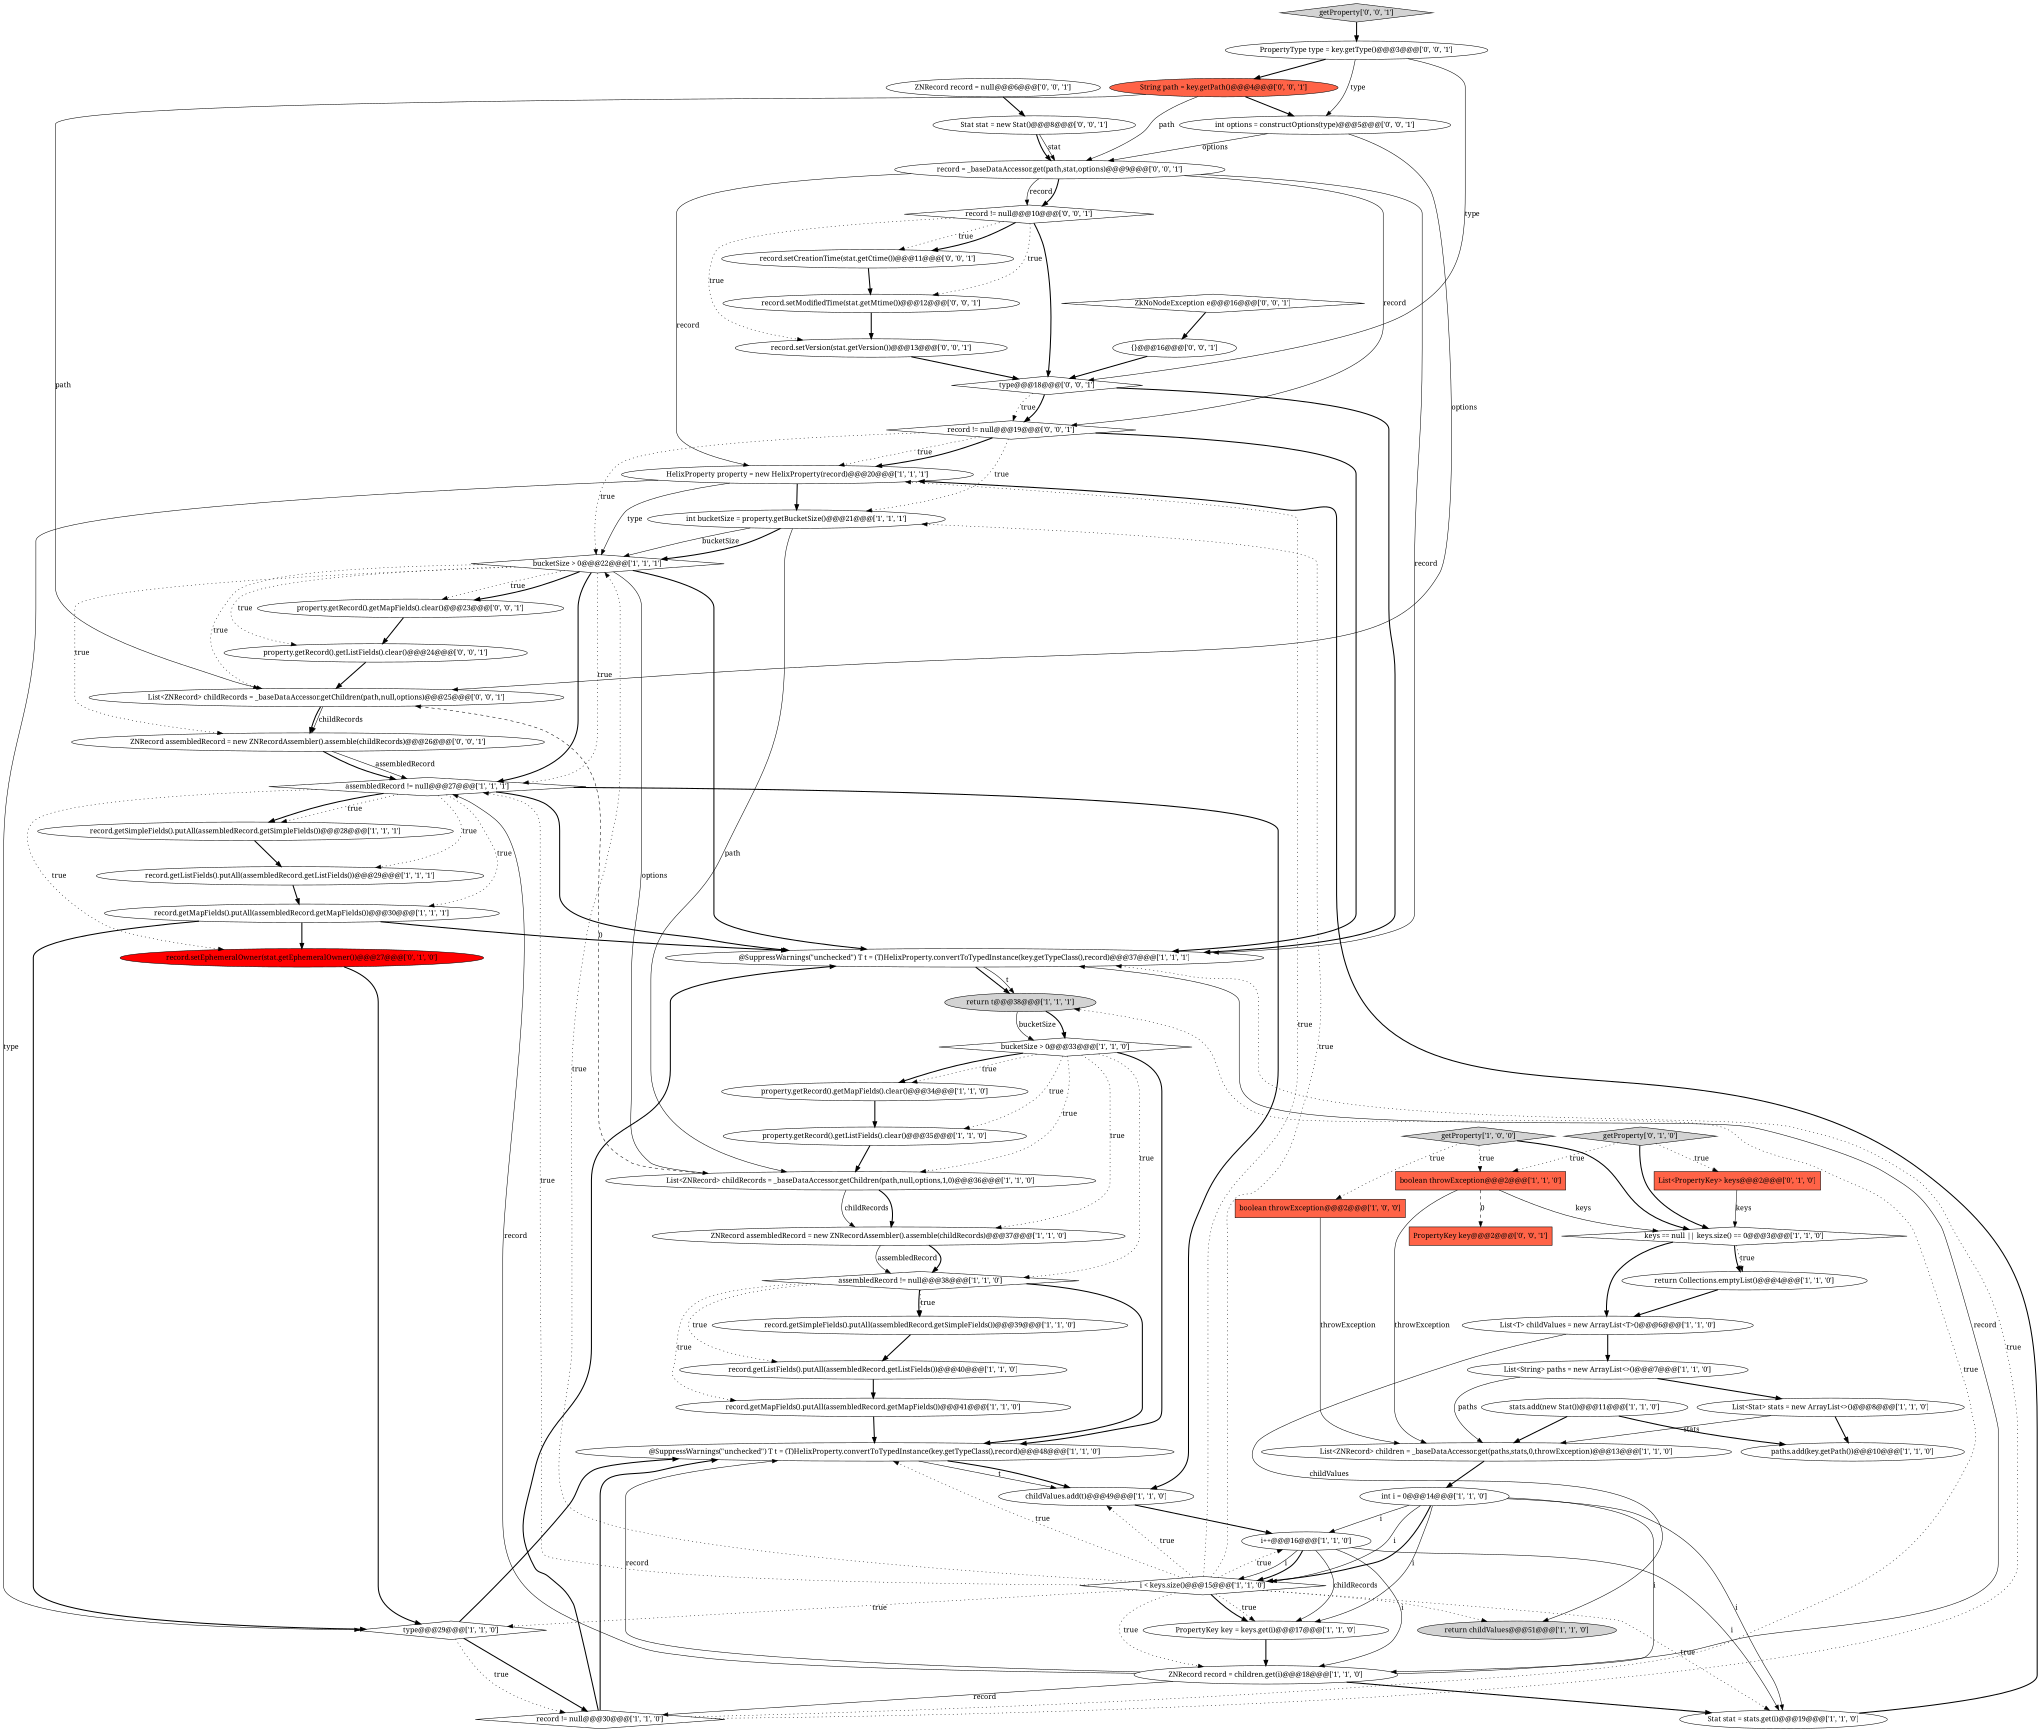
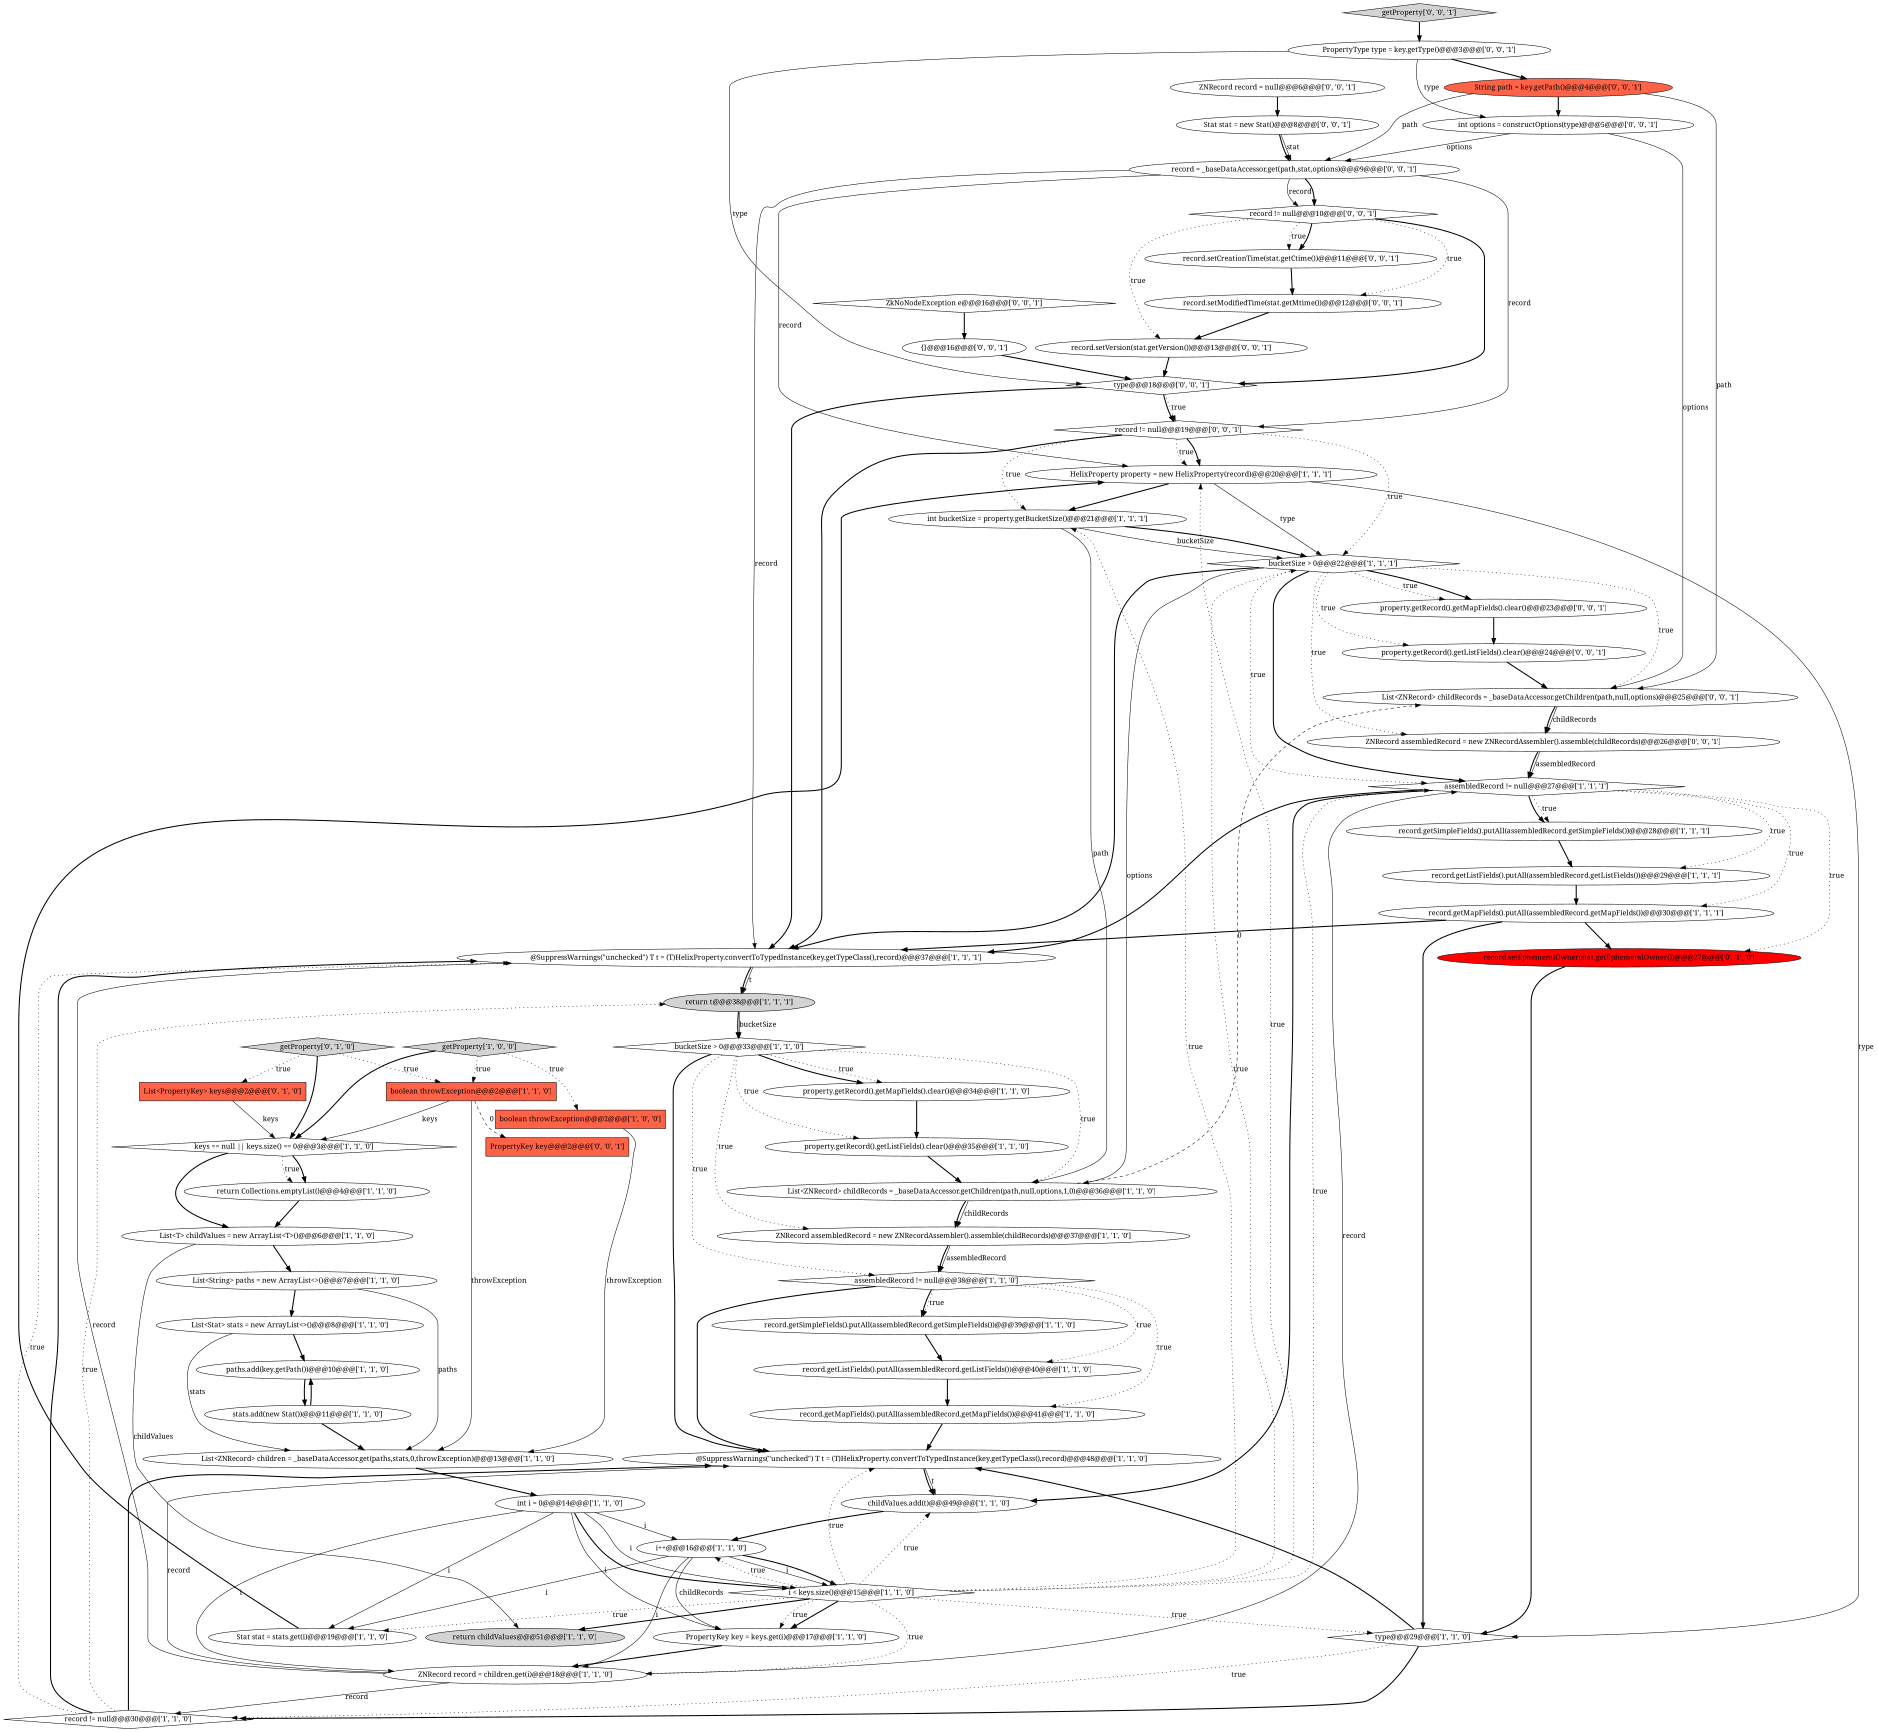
none -> (304, 1390)
(1412, 1605) -> (697, 1614)
(1526, 1697) -> none
